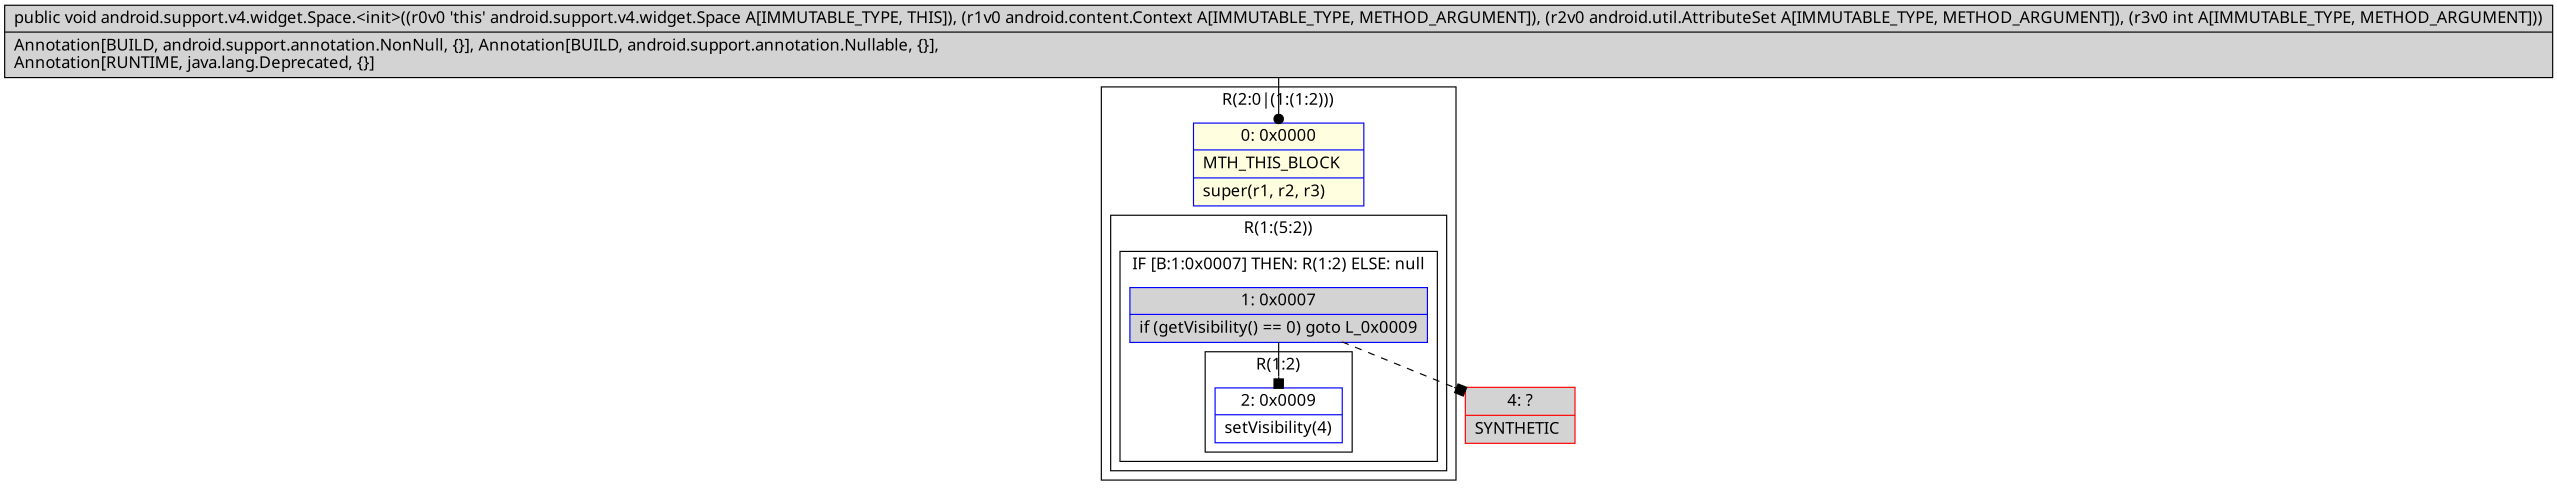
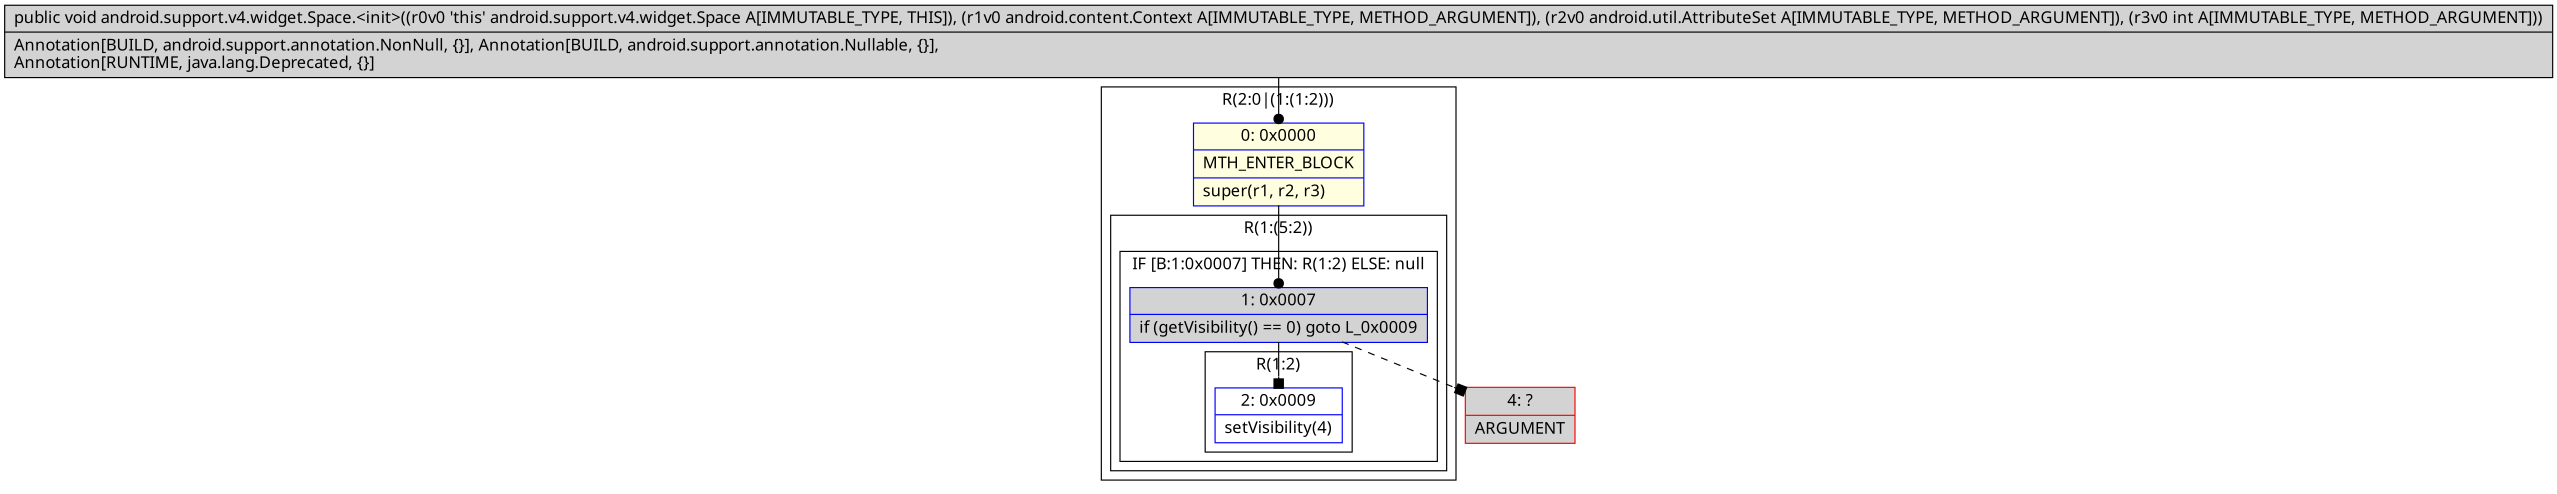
(1272, 163) -> (1279, 163)
none -> (1279, 242)
(1517, 429) -> (1520, 429)
